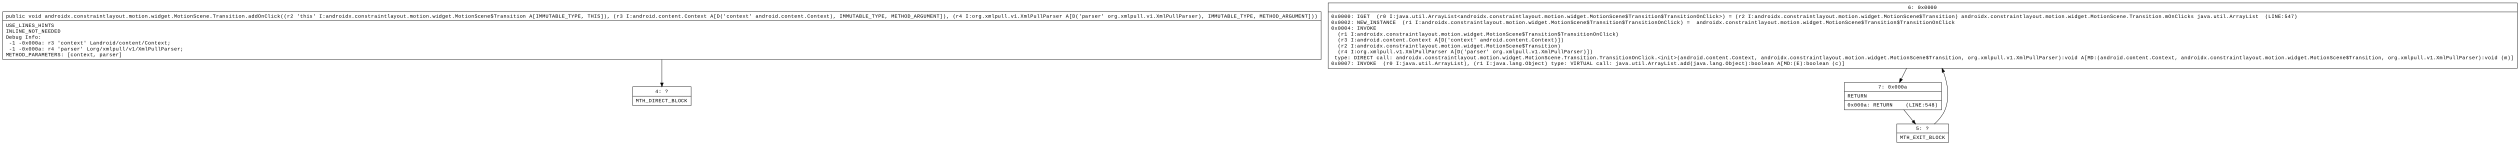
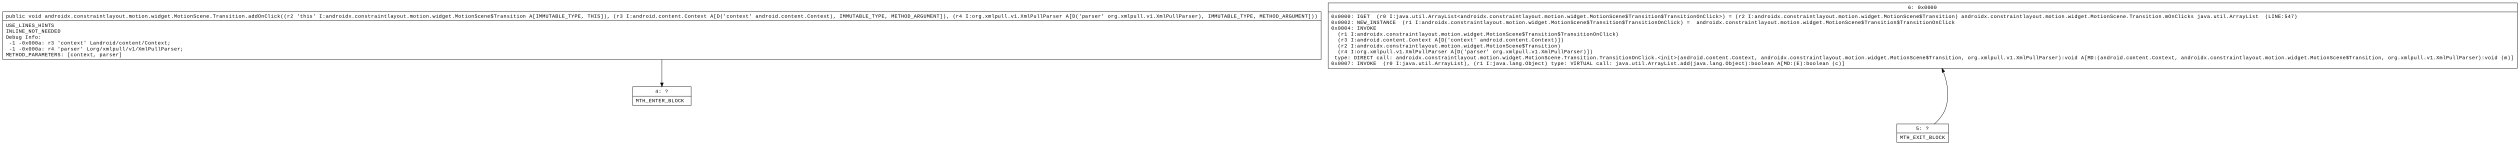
(1893, 96) -> none
(662, 101) -> (660, 101)
